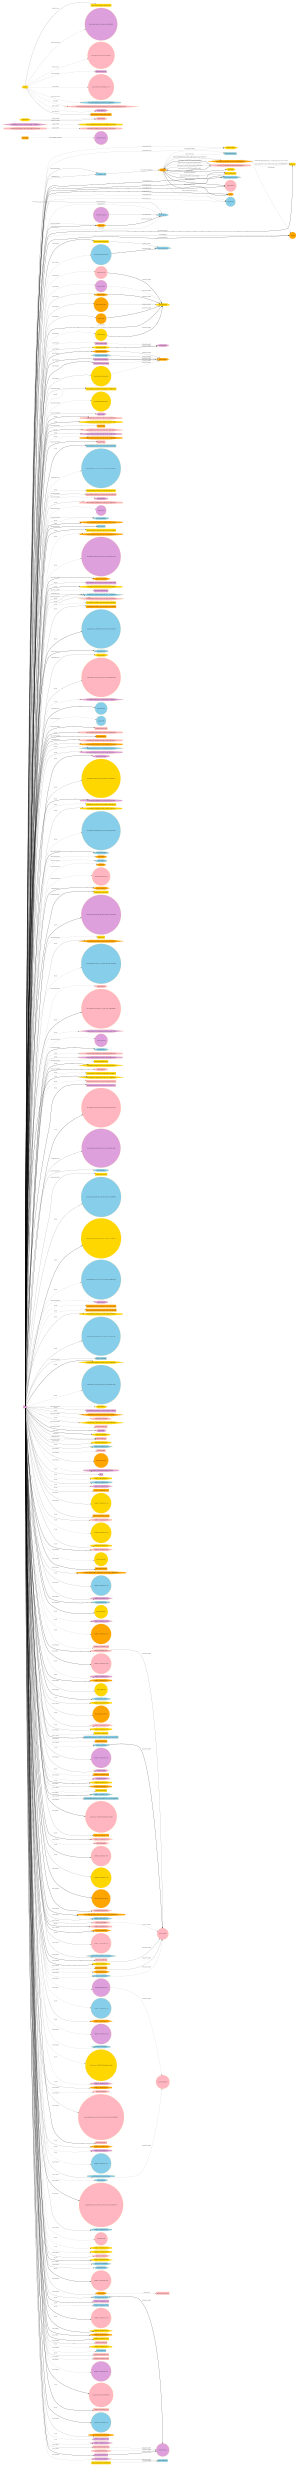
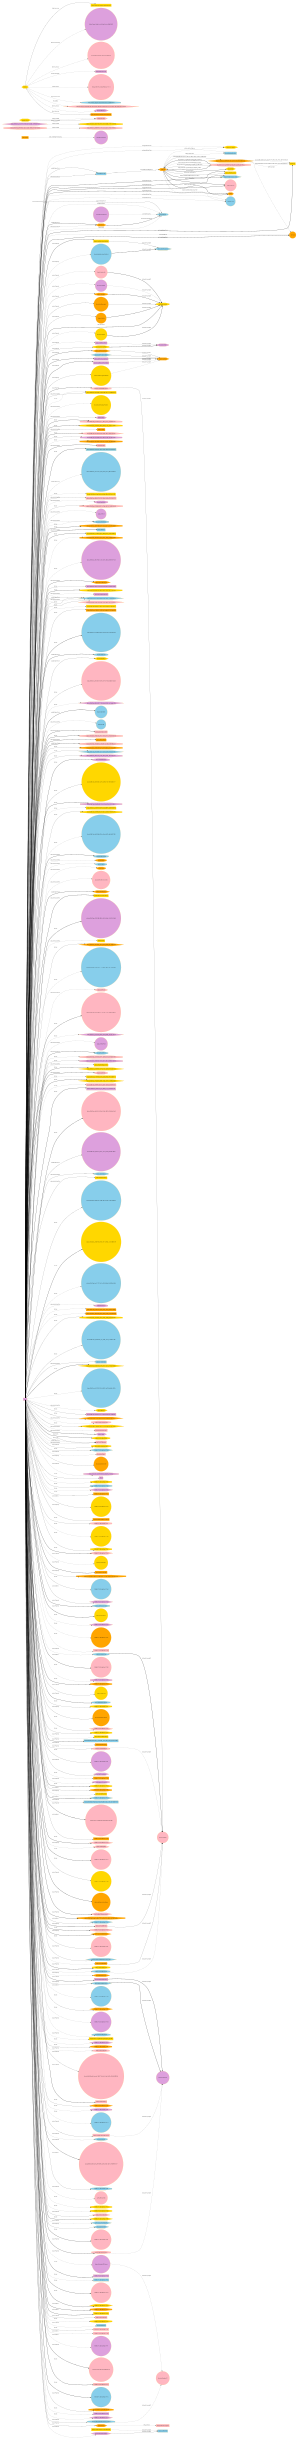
none -> (30, 1845)
(101, 2065) -> (101, 2039)
